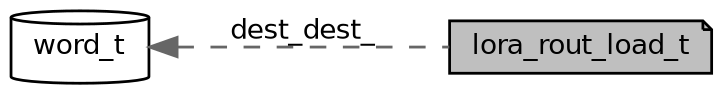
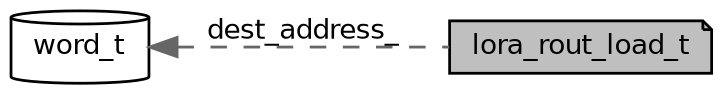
(299, 32) -> (299, 32)
